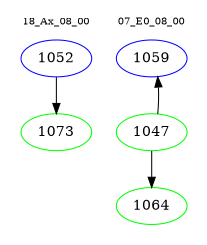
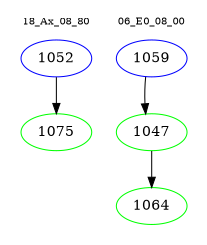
(56, 22) -> (56, 22)
(152, 22) -> (152, 22)
(159, 101) -> (145, 90)
(56, 132) -> (56, 132)
